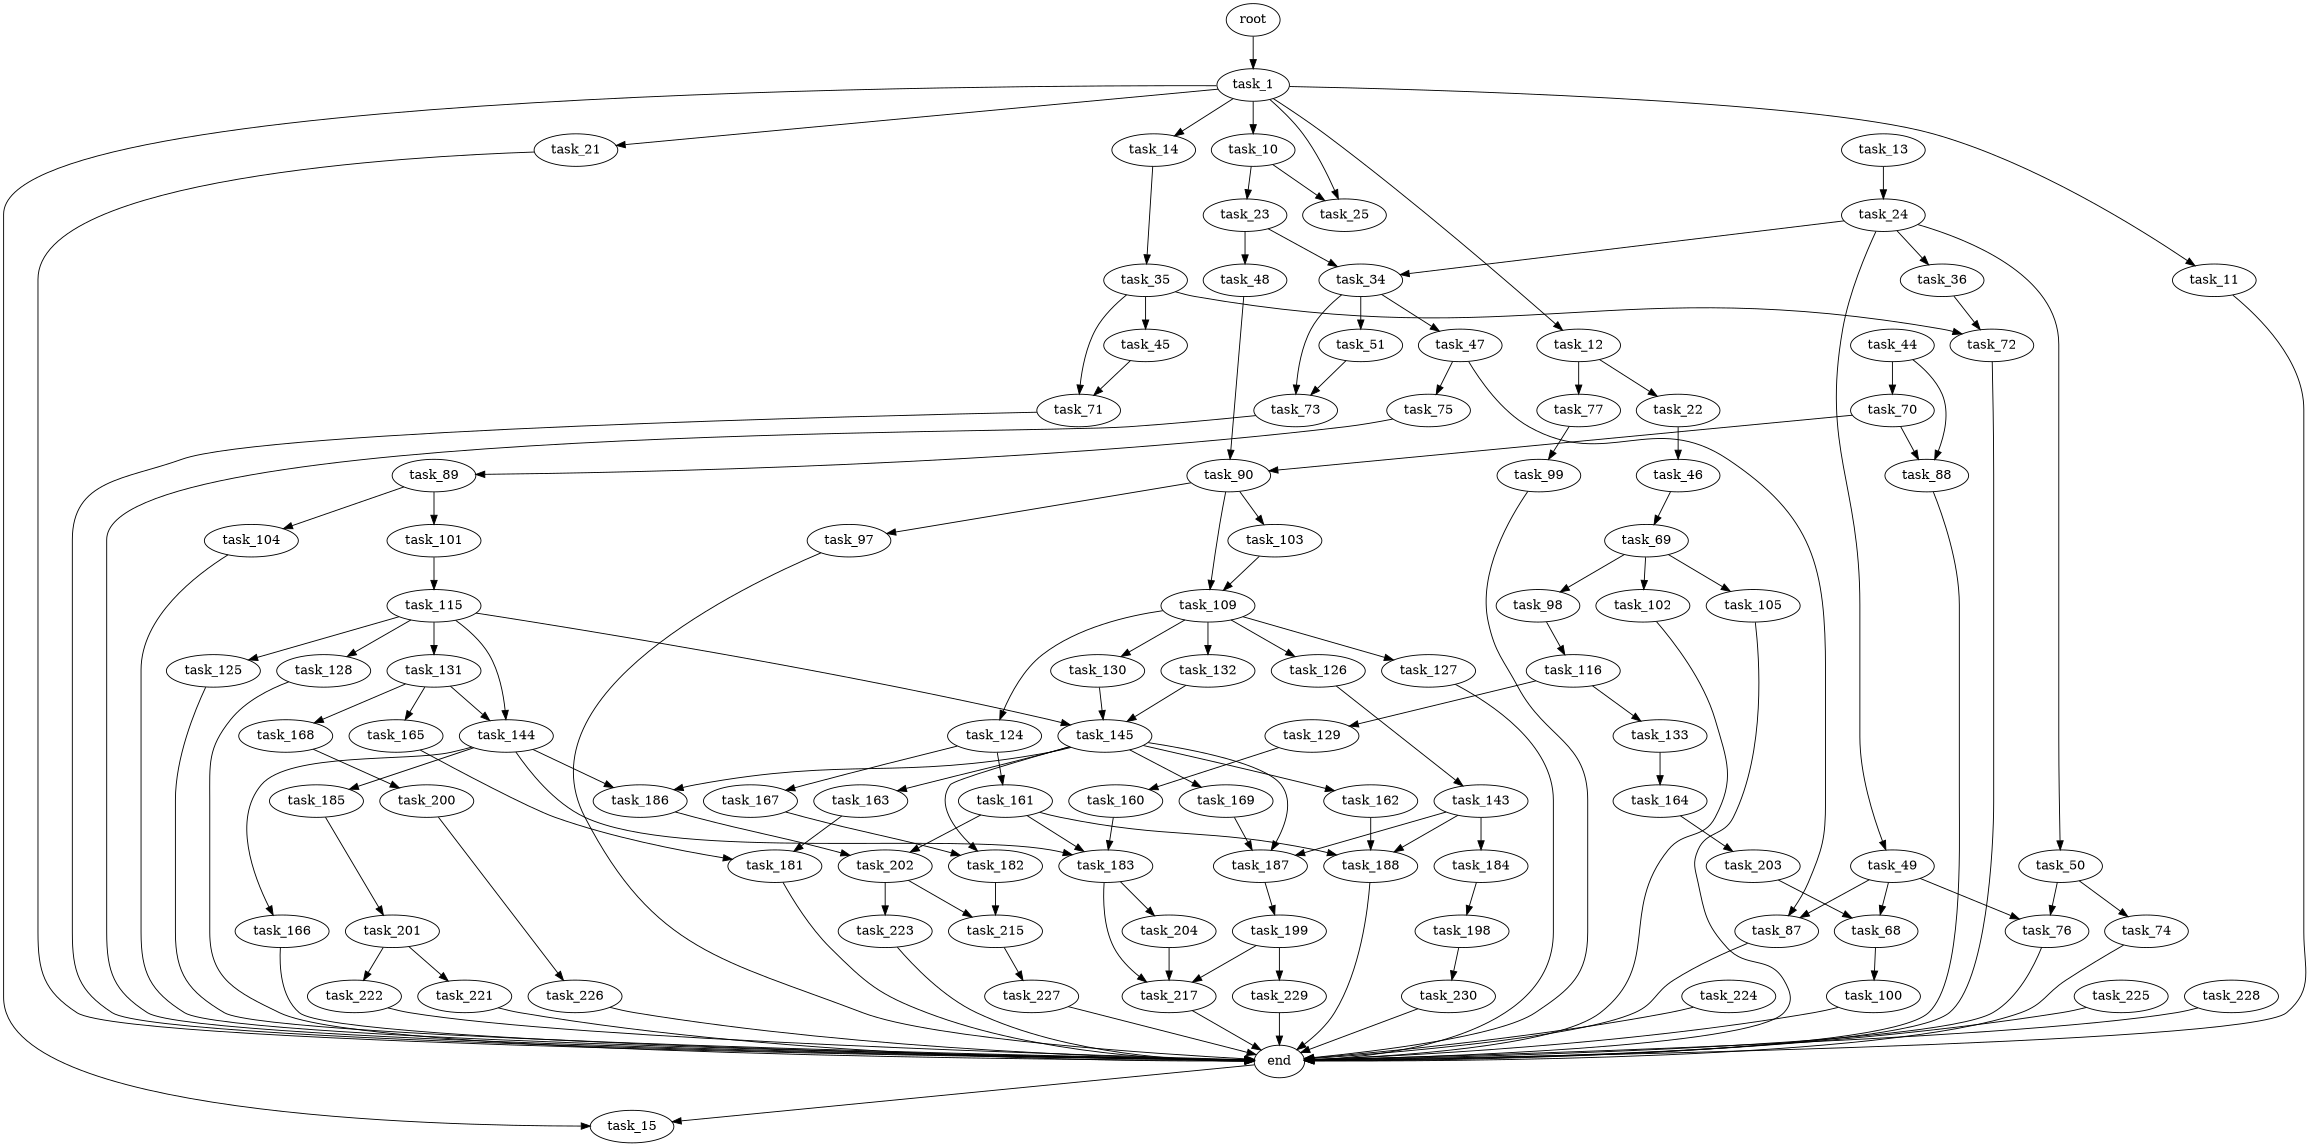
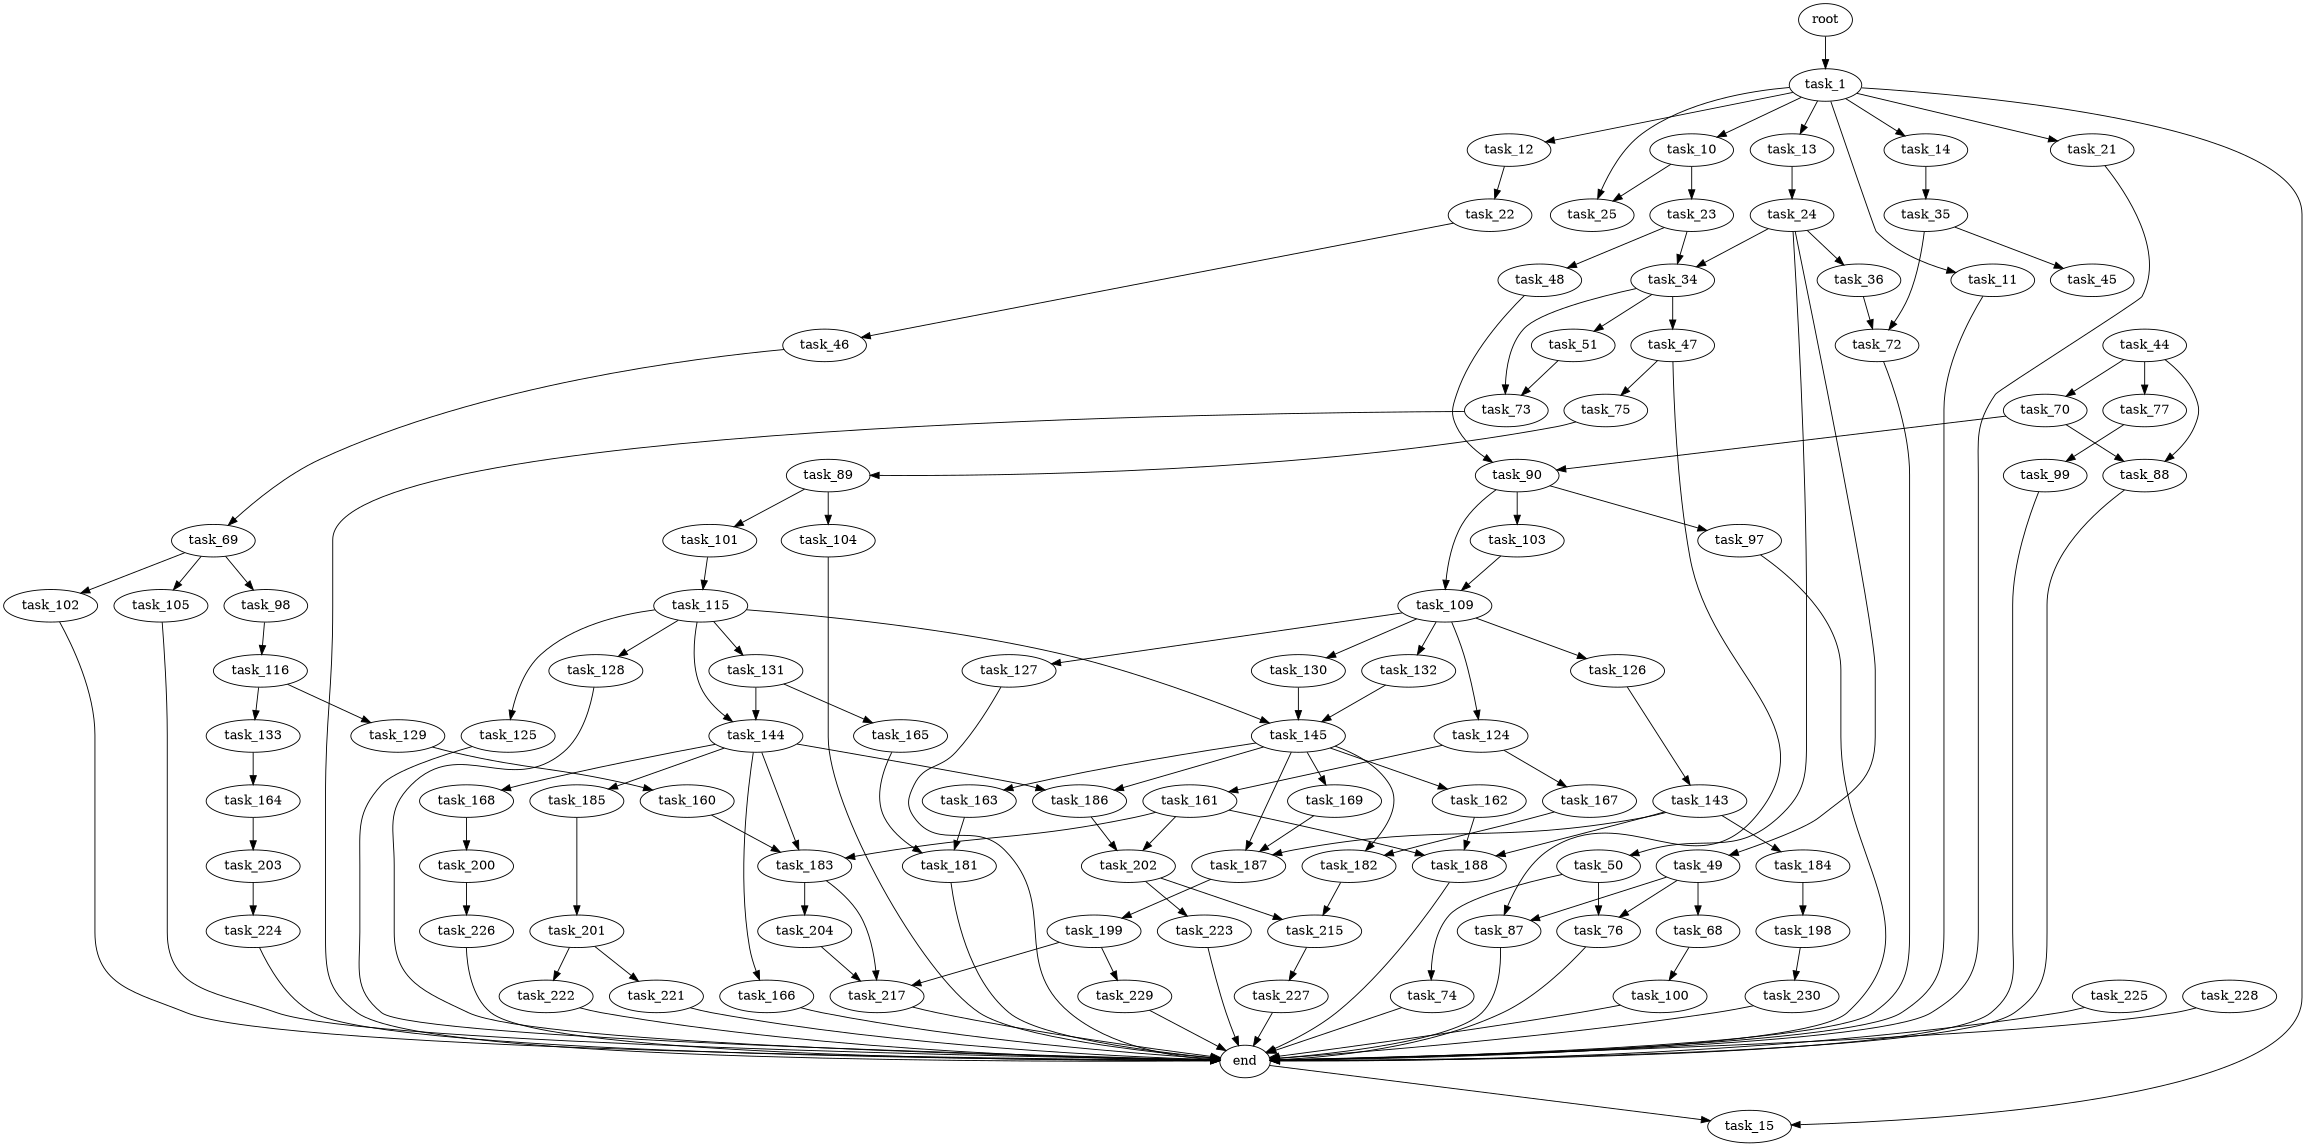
none -> (1811, 113)
(1579, 374) -> (2145, 374)
(1079, 410) -> none
(364, 702) -> (612, 765)
(1811, 897) -> (253, 894)
